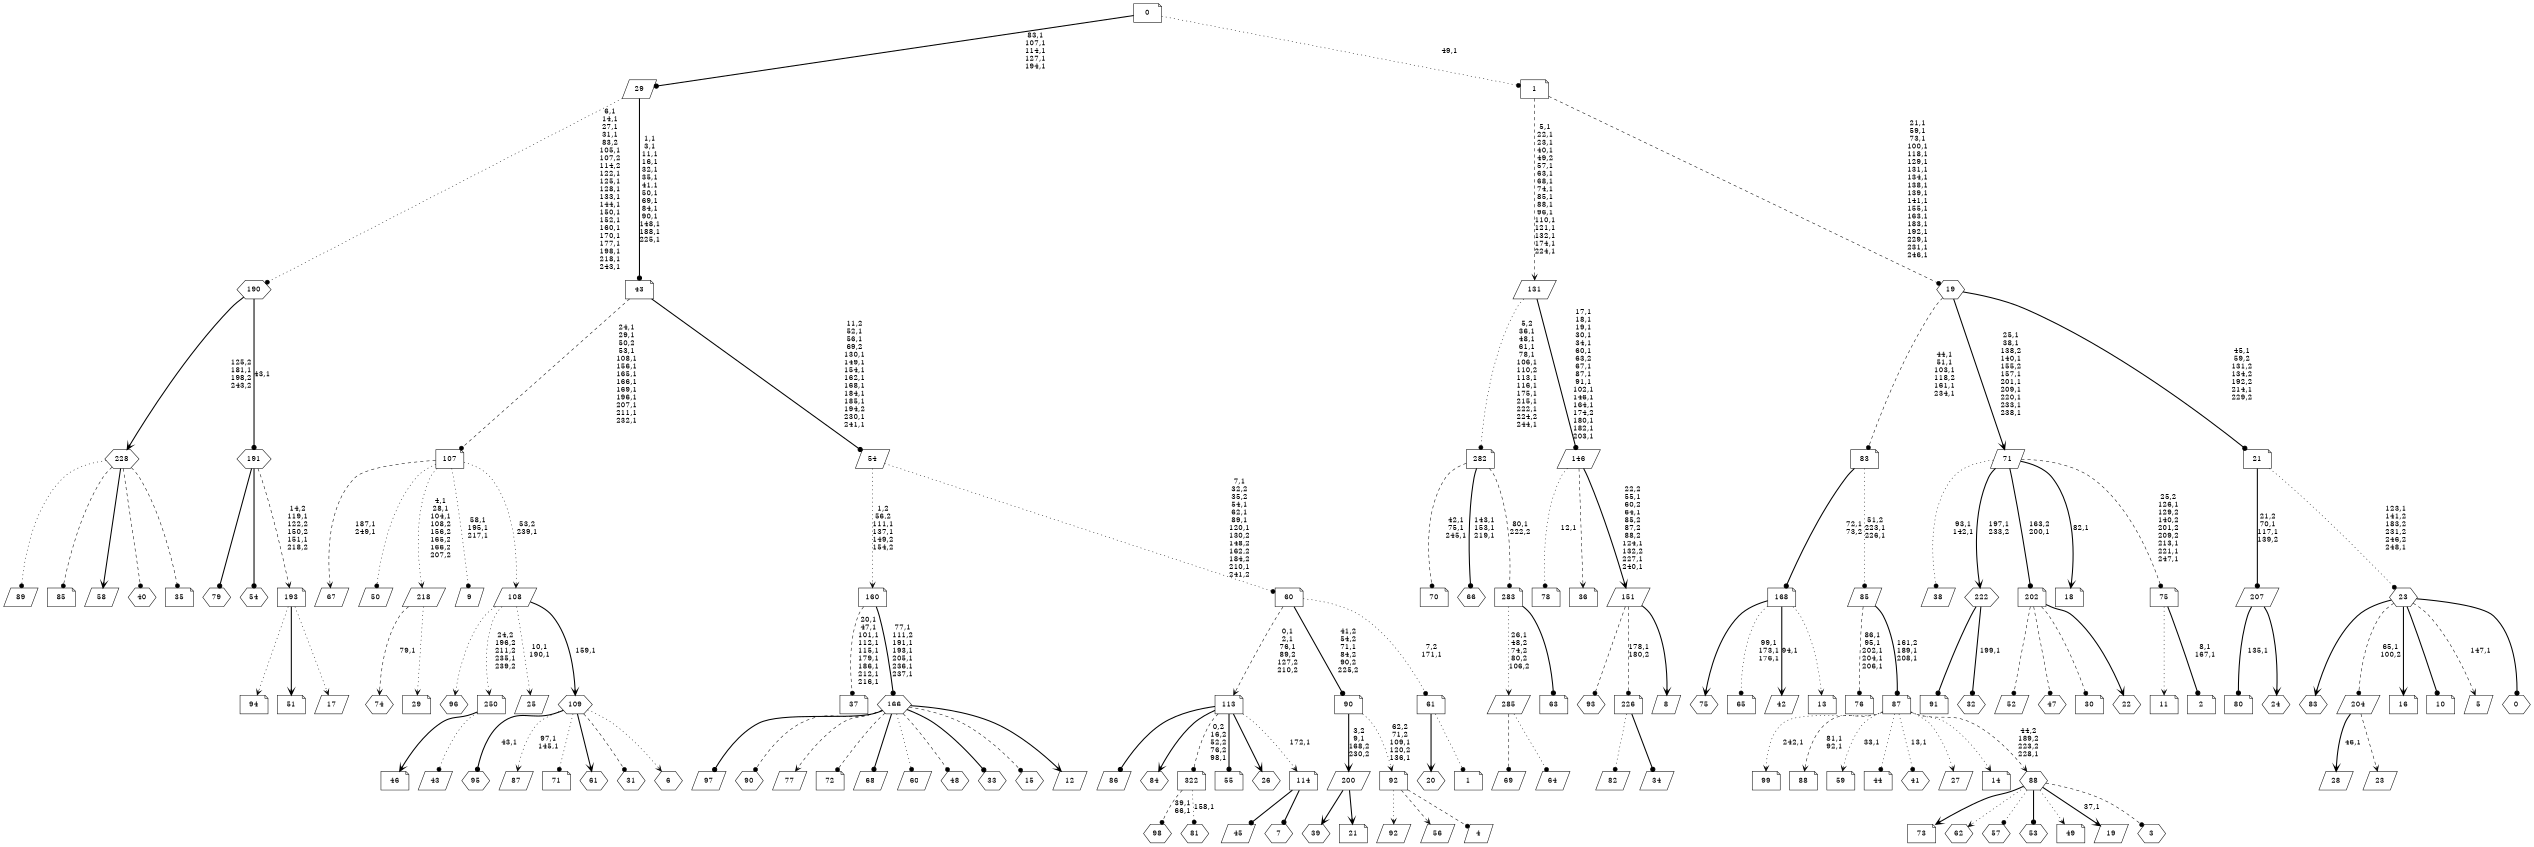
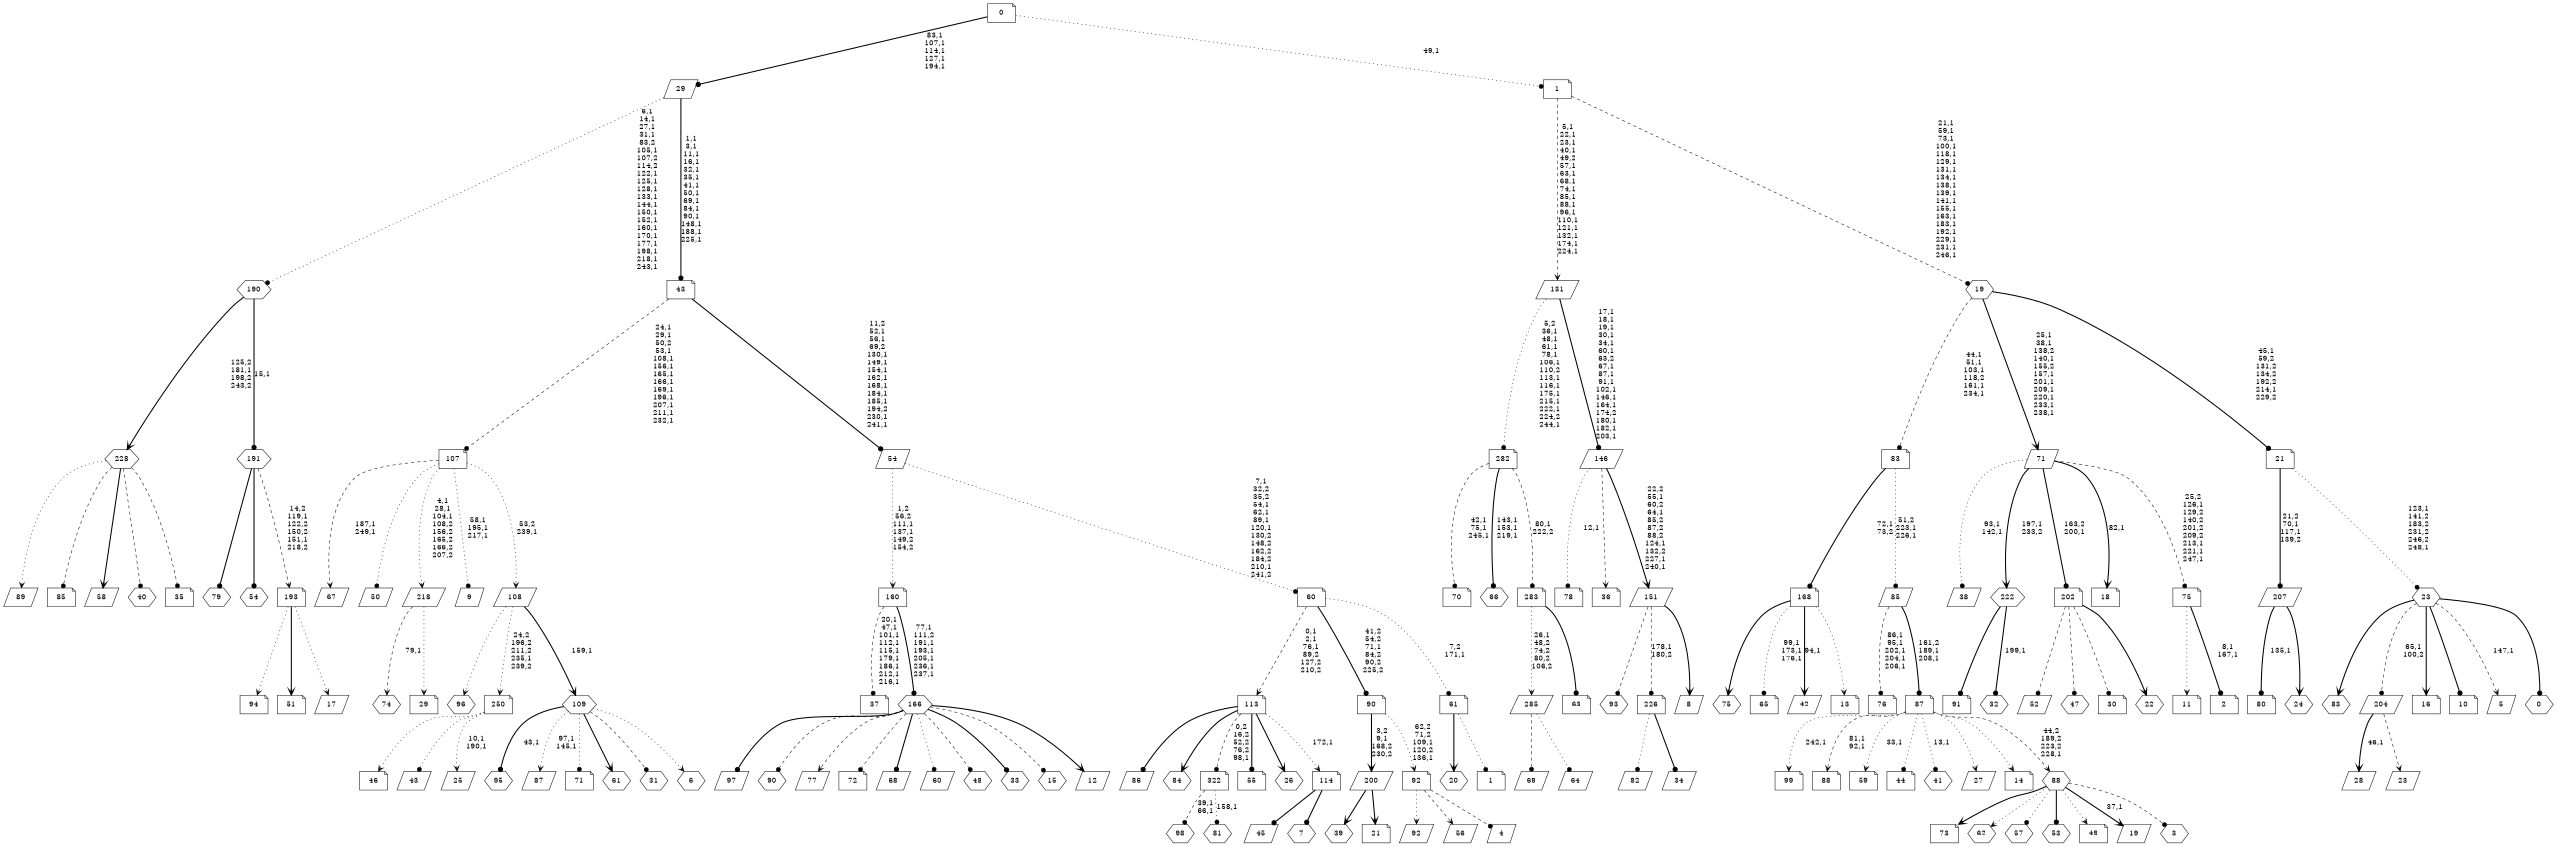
(262, 374) -> (262, 374)
(43, 506) -> (43, 505)
(523, 648) -> (461, 733)
(433, 729) -> (424, 722)
